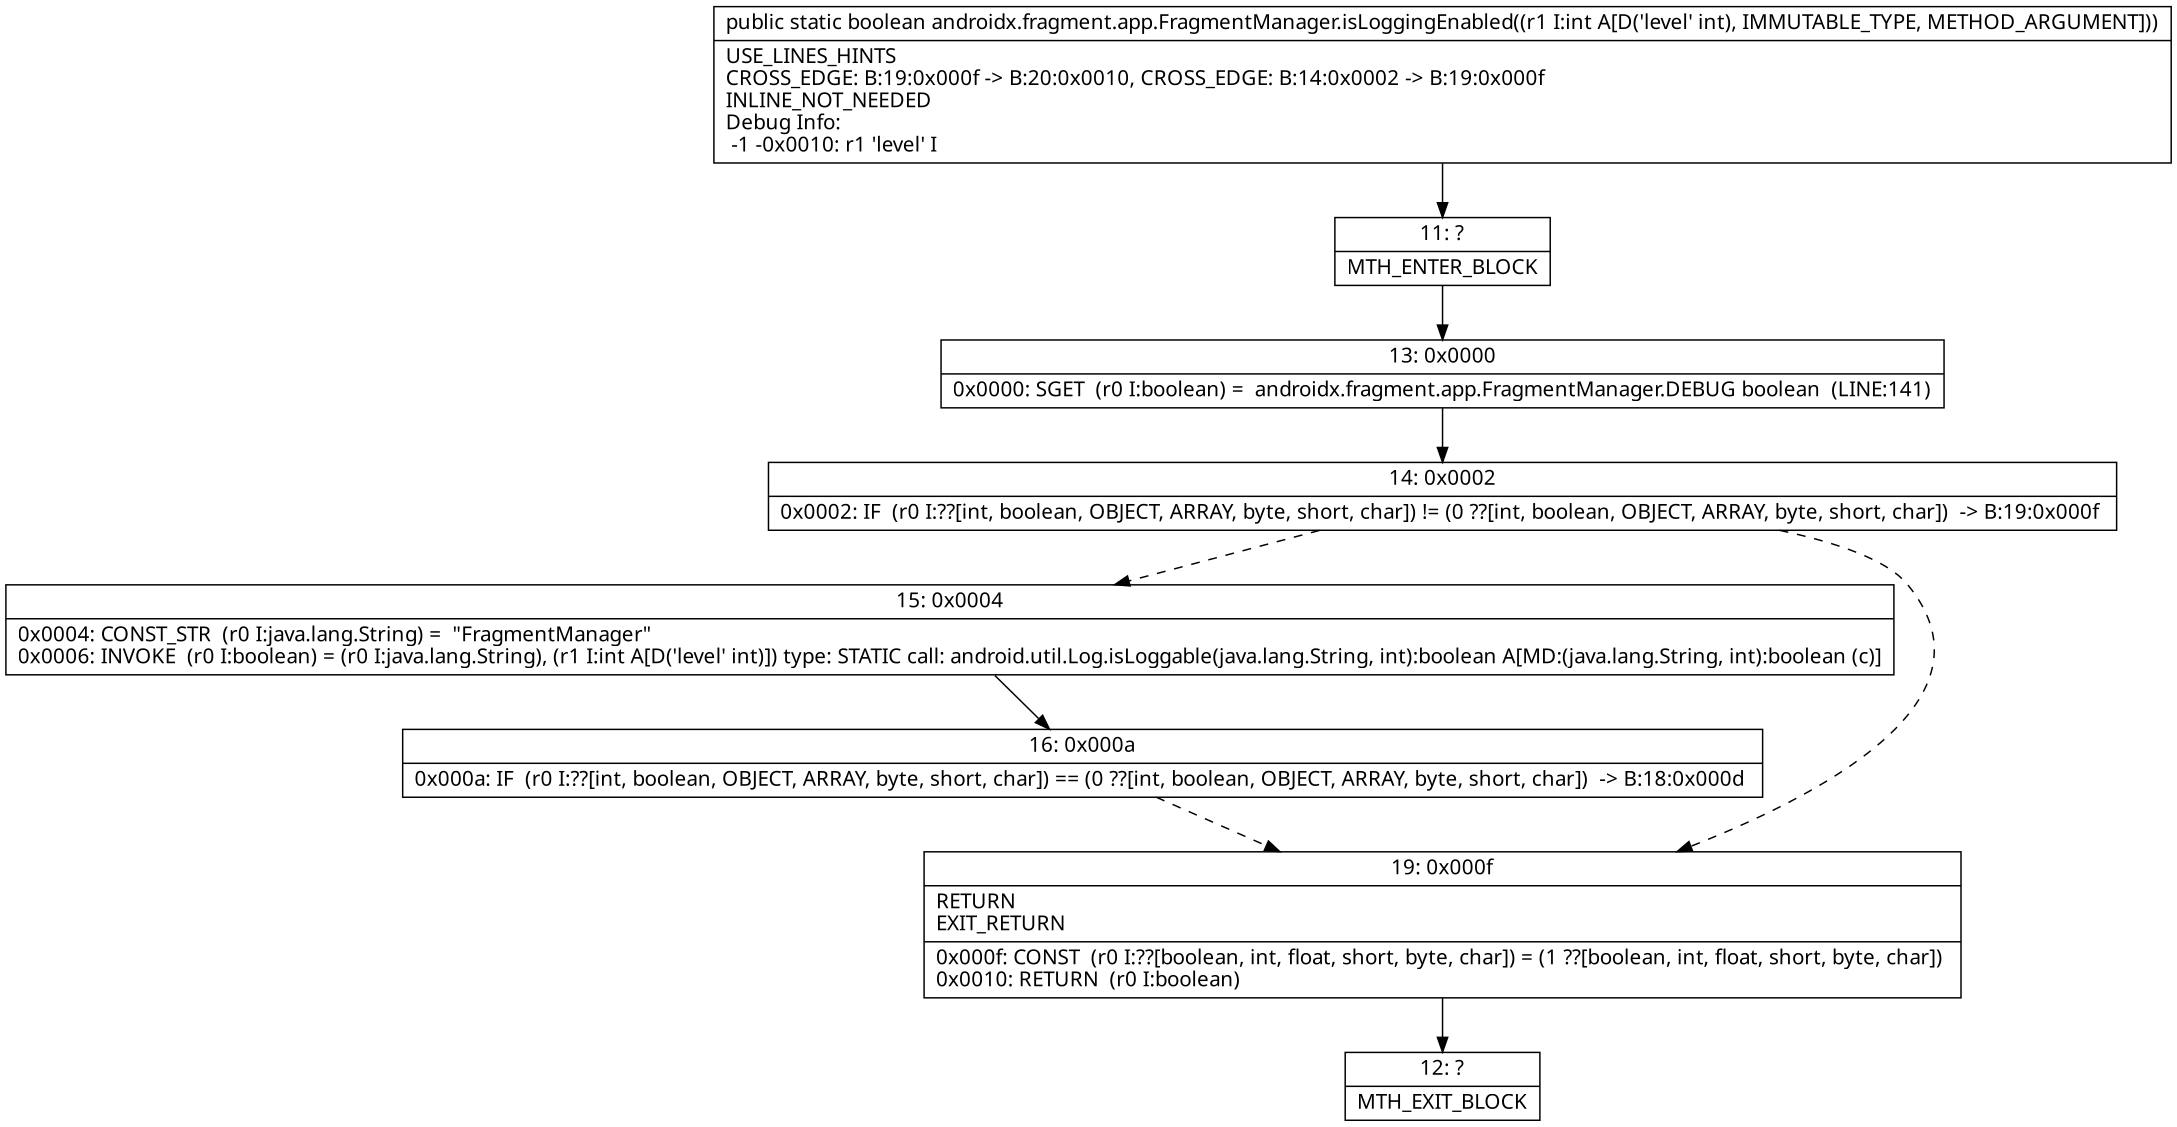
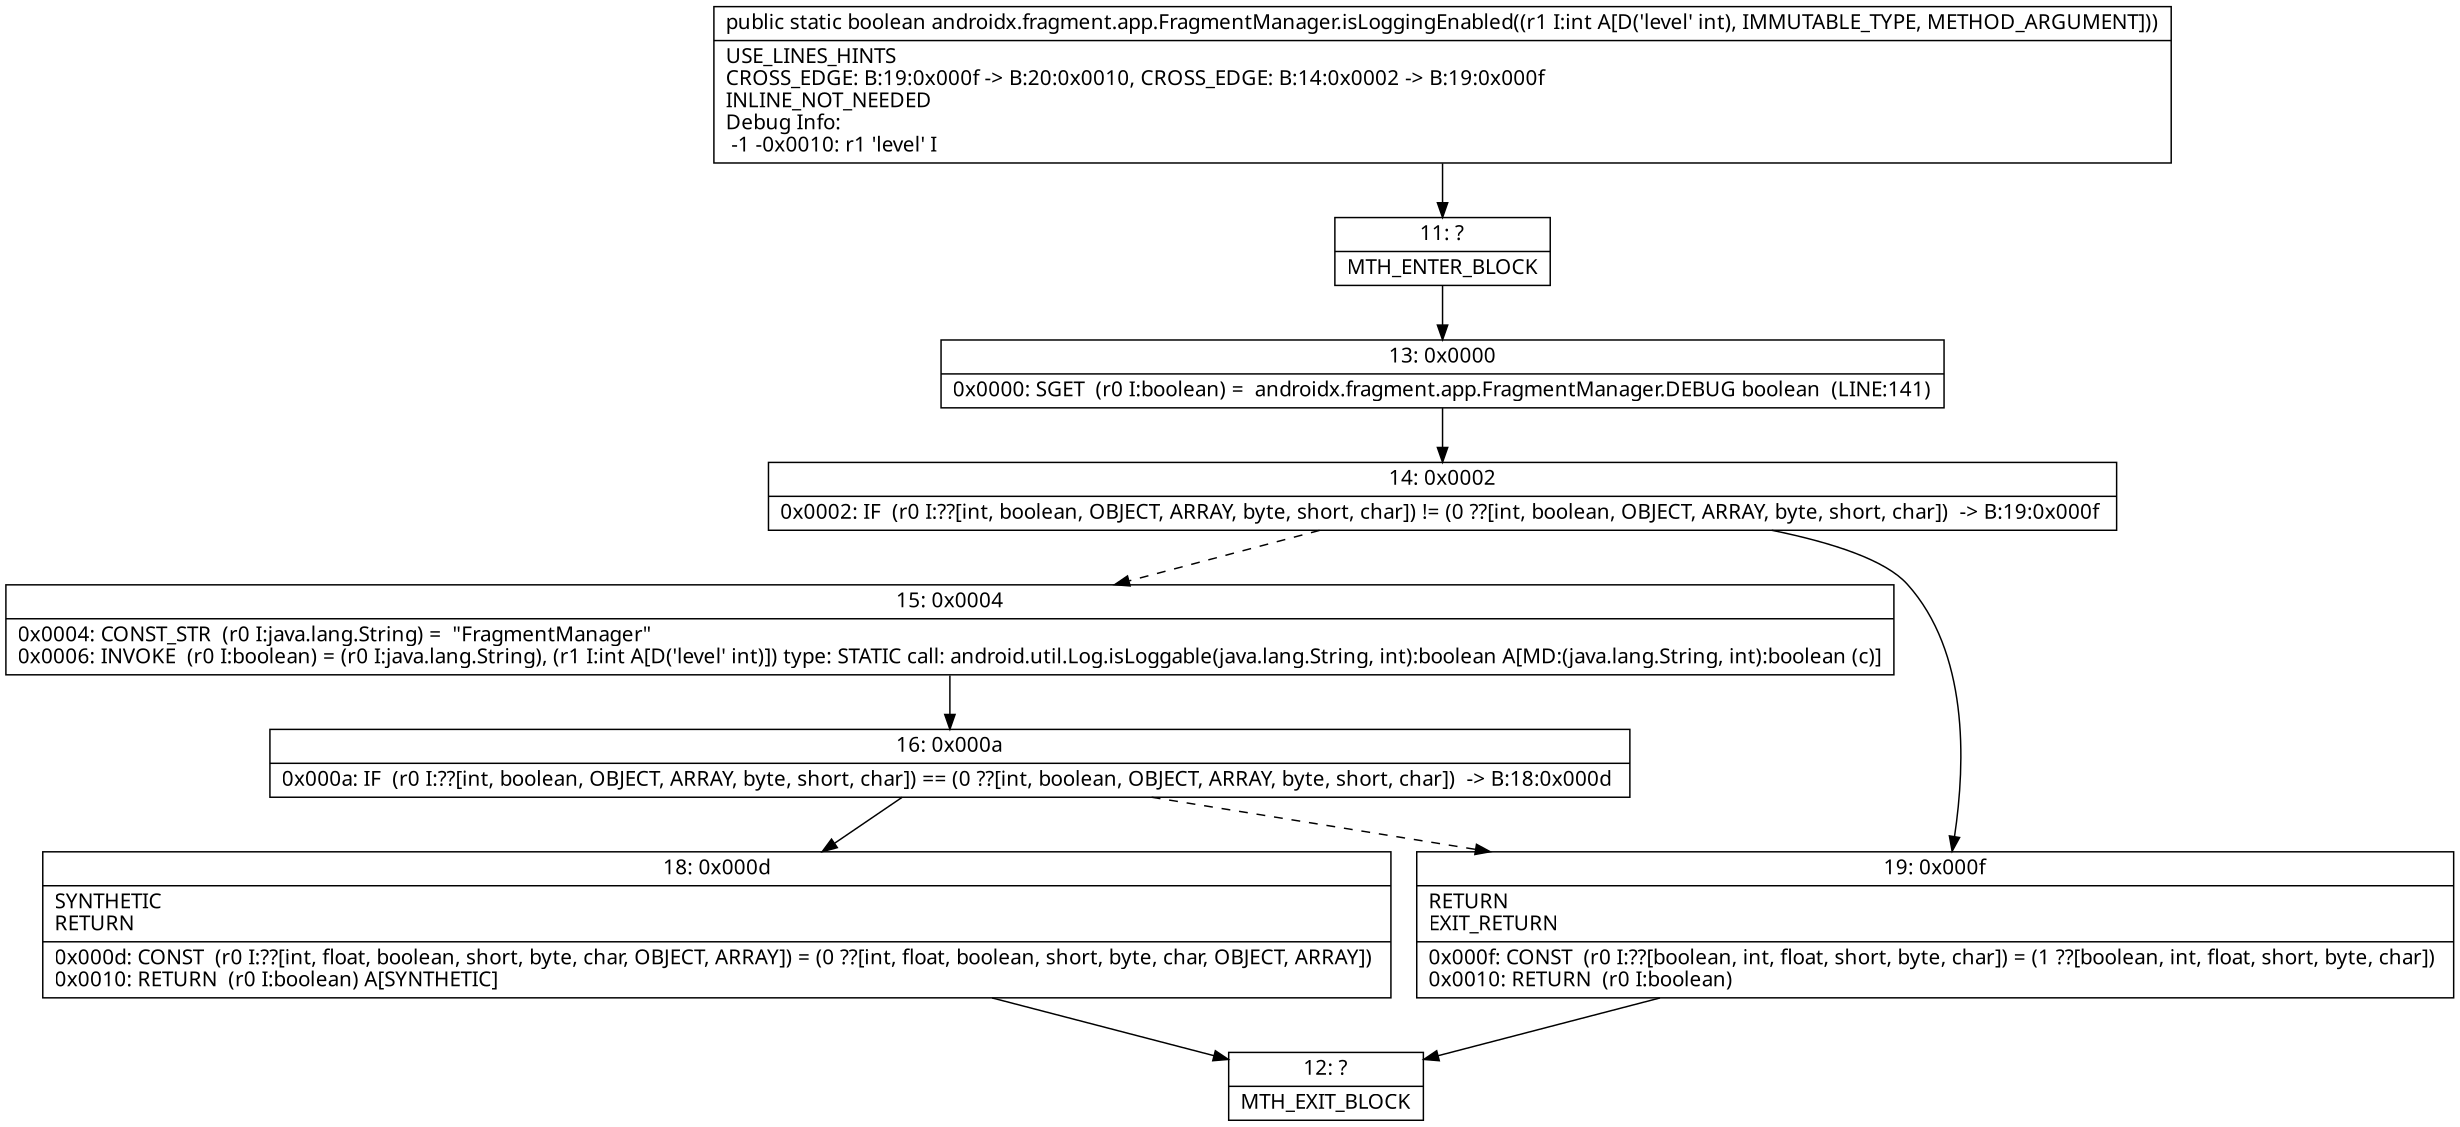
(1916, 703) -> (1938, 634)
none -> (717, 925)
